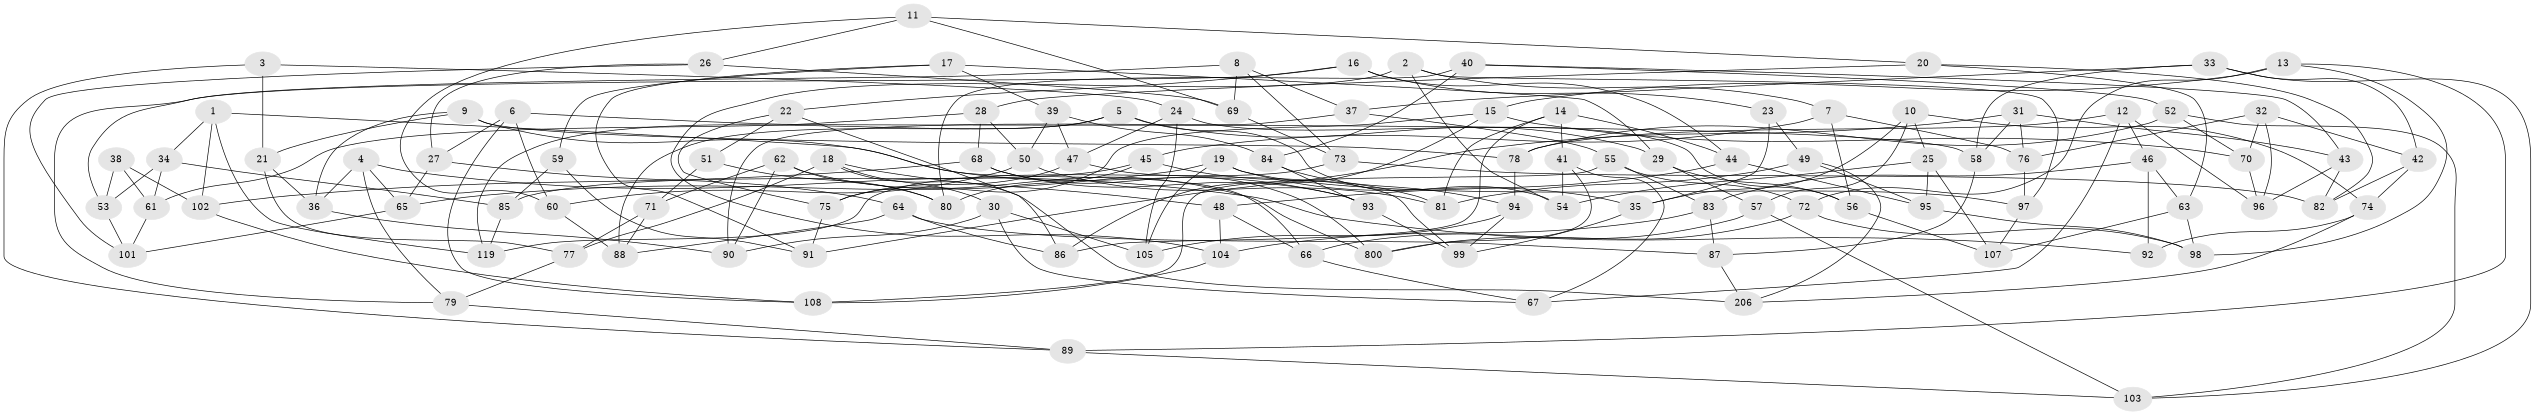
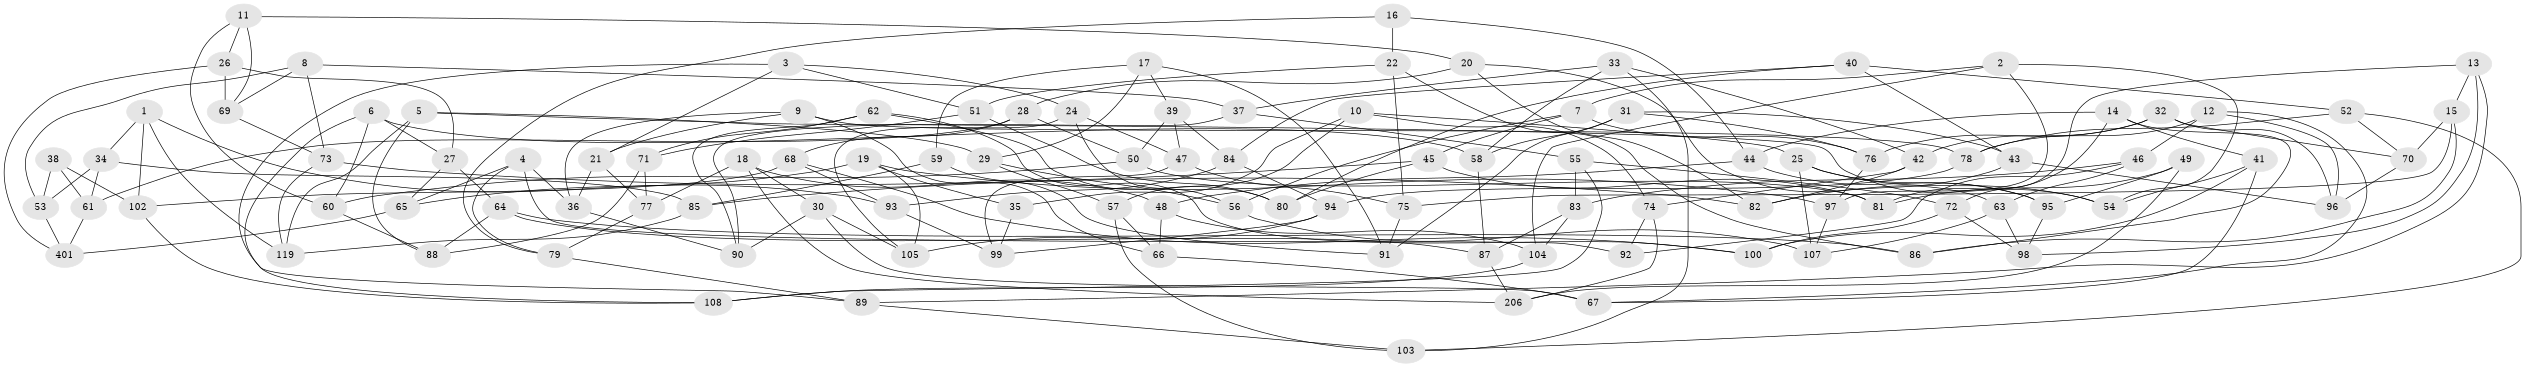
none -> (881, 88)
(1768, 112) -> none
(128, 255) -> (65, 255)
(1374, 255) -> (1753, 255)
